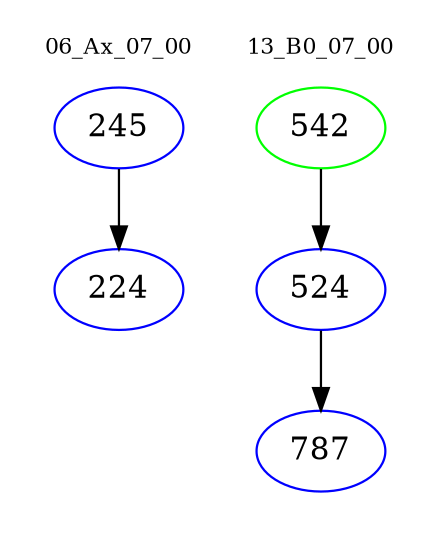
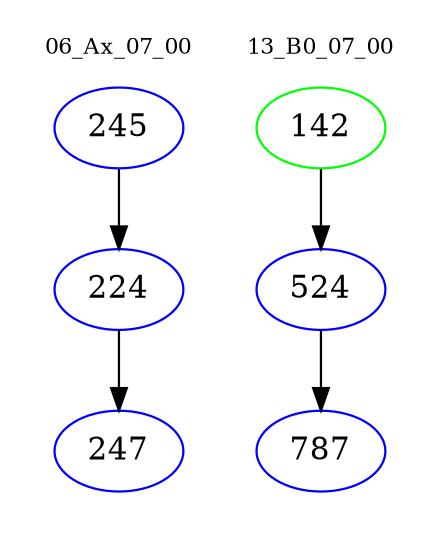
(321, 128) -> (321, 128)
none -> (119, 451)
